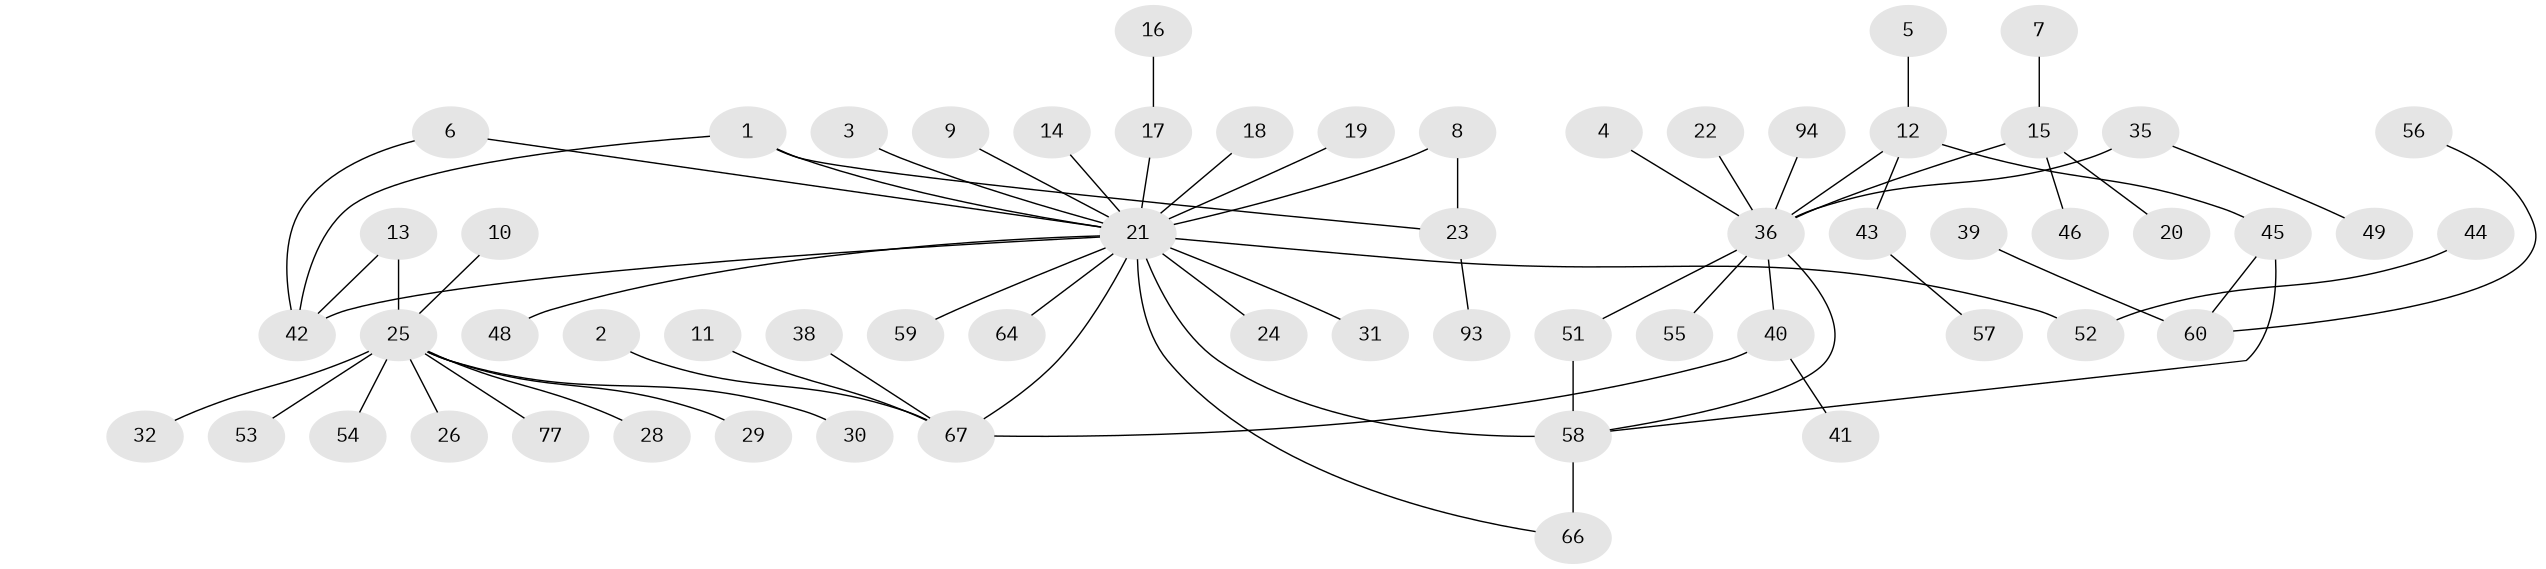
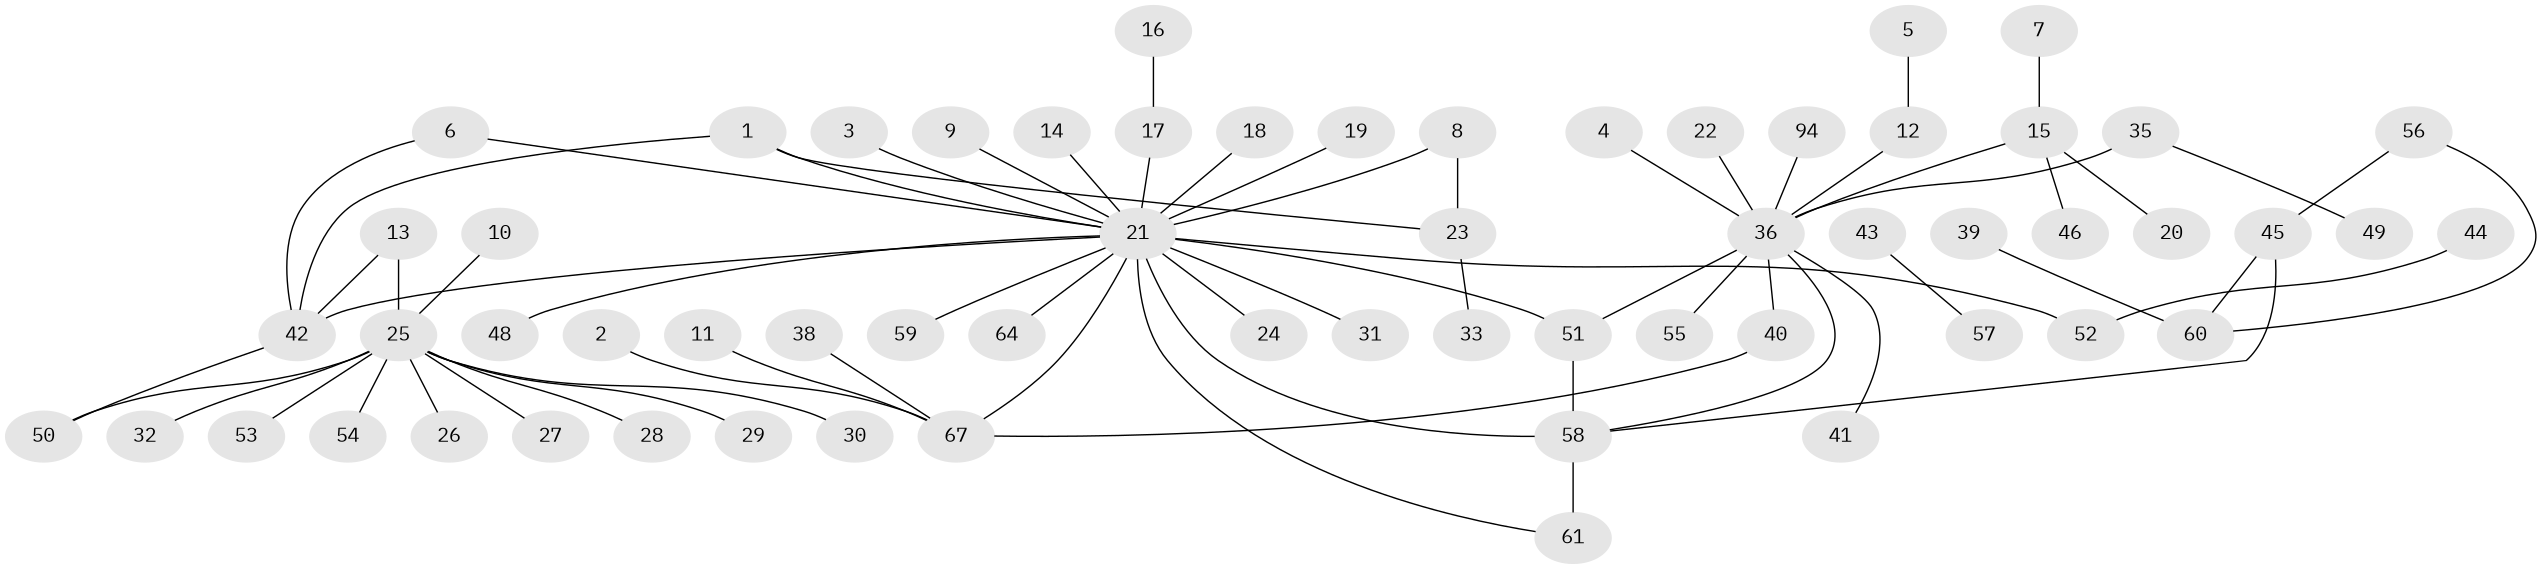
(1893, 170) -> none
(2078, 176) -> (2344, 183)
none -> (1362, 269)
(1472, 335) -> (1472, 335)
(1808, 386) -> (1875, 314)
none -> (44, 437)
(551, 437) -> (551, 437)
(1573, 538) -> (1573, 538)
